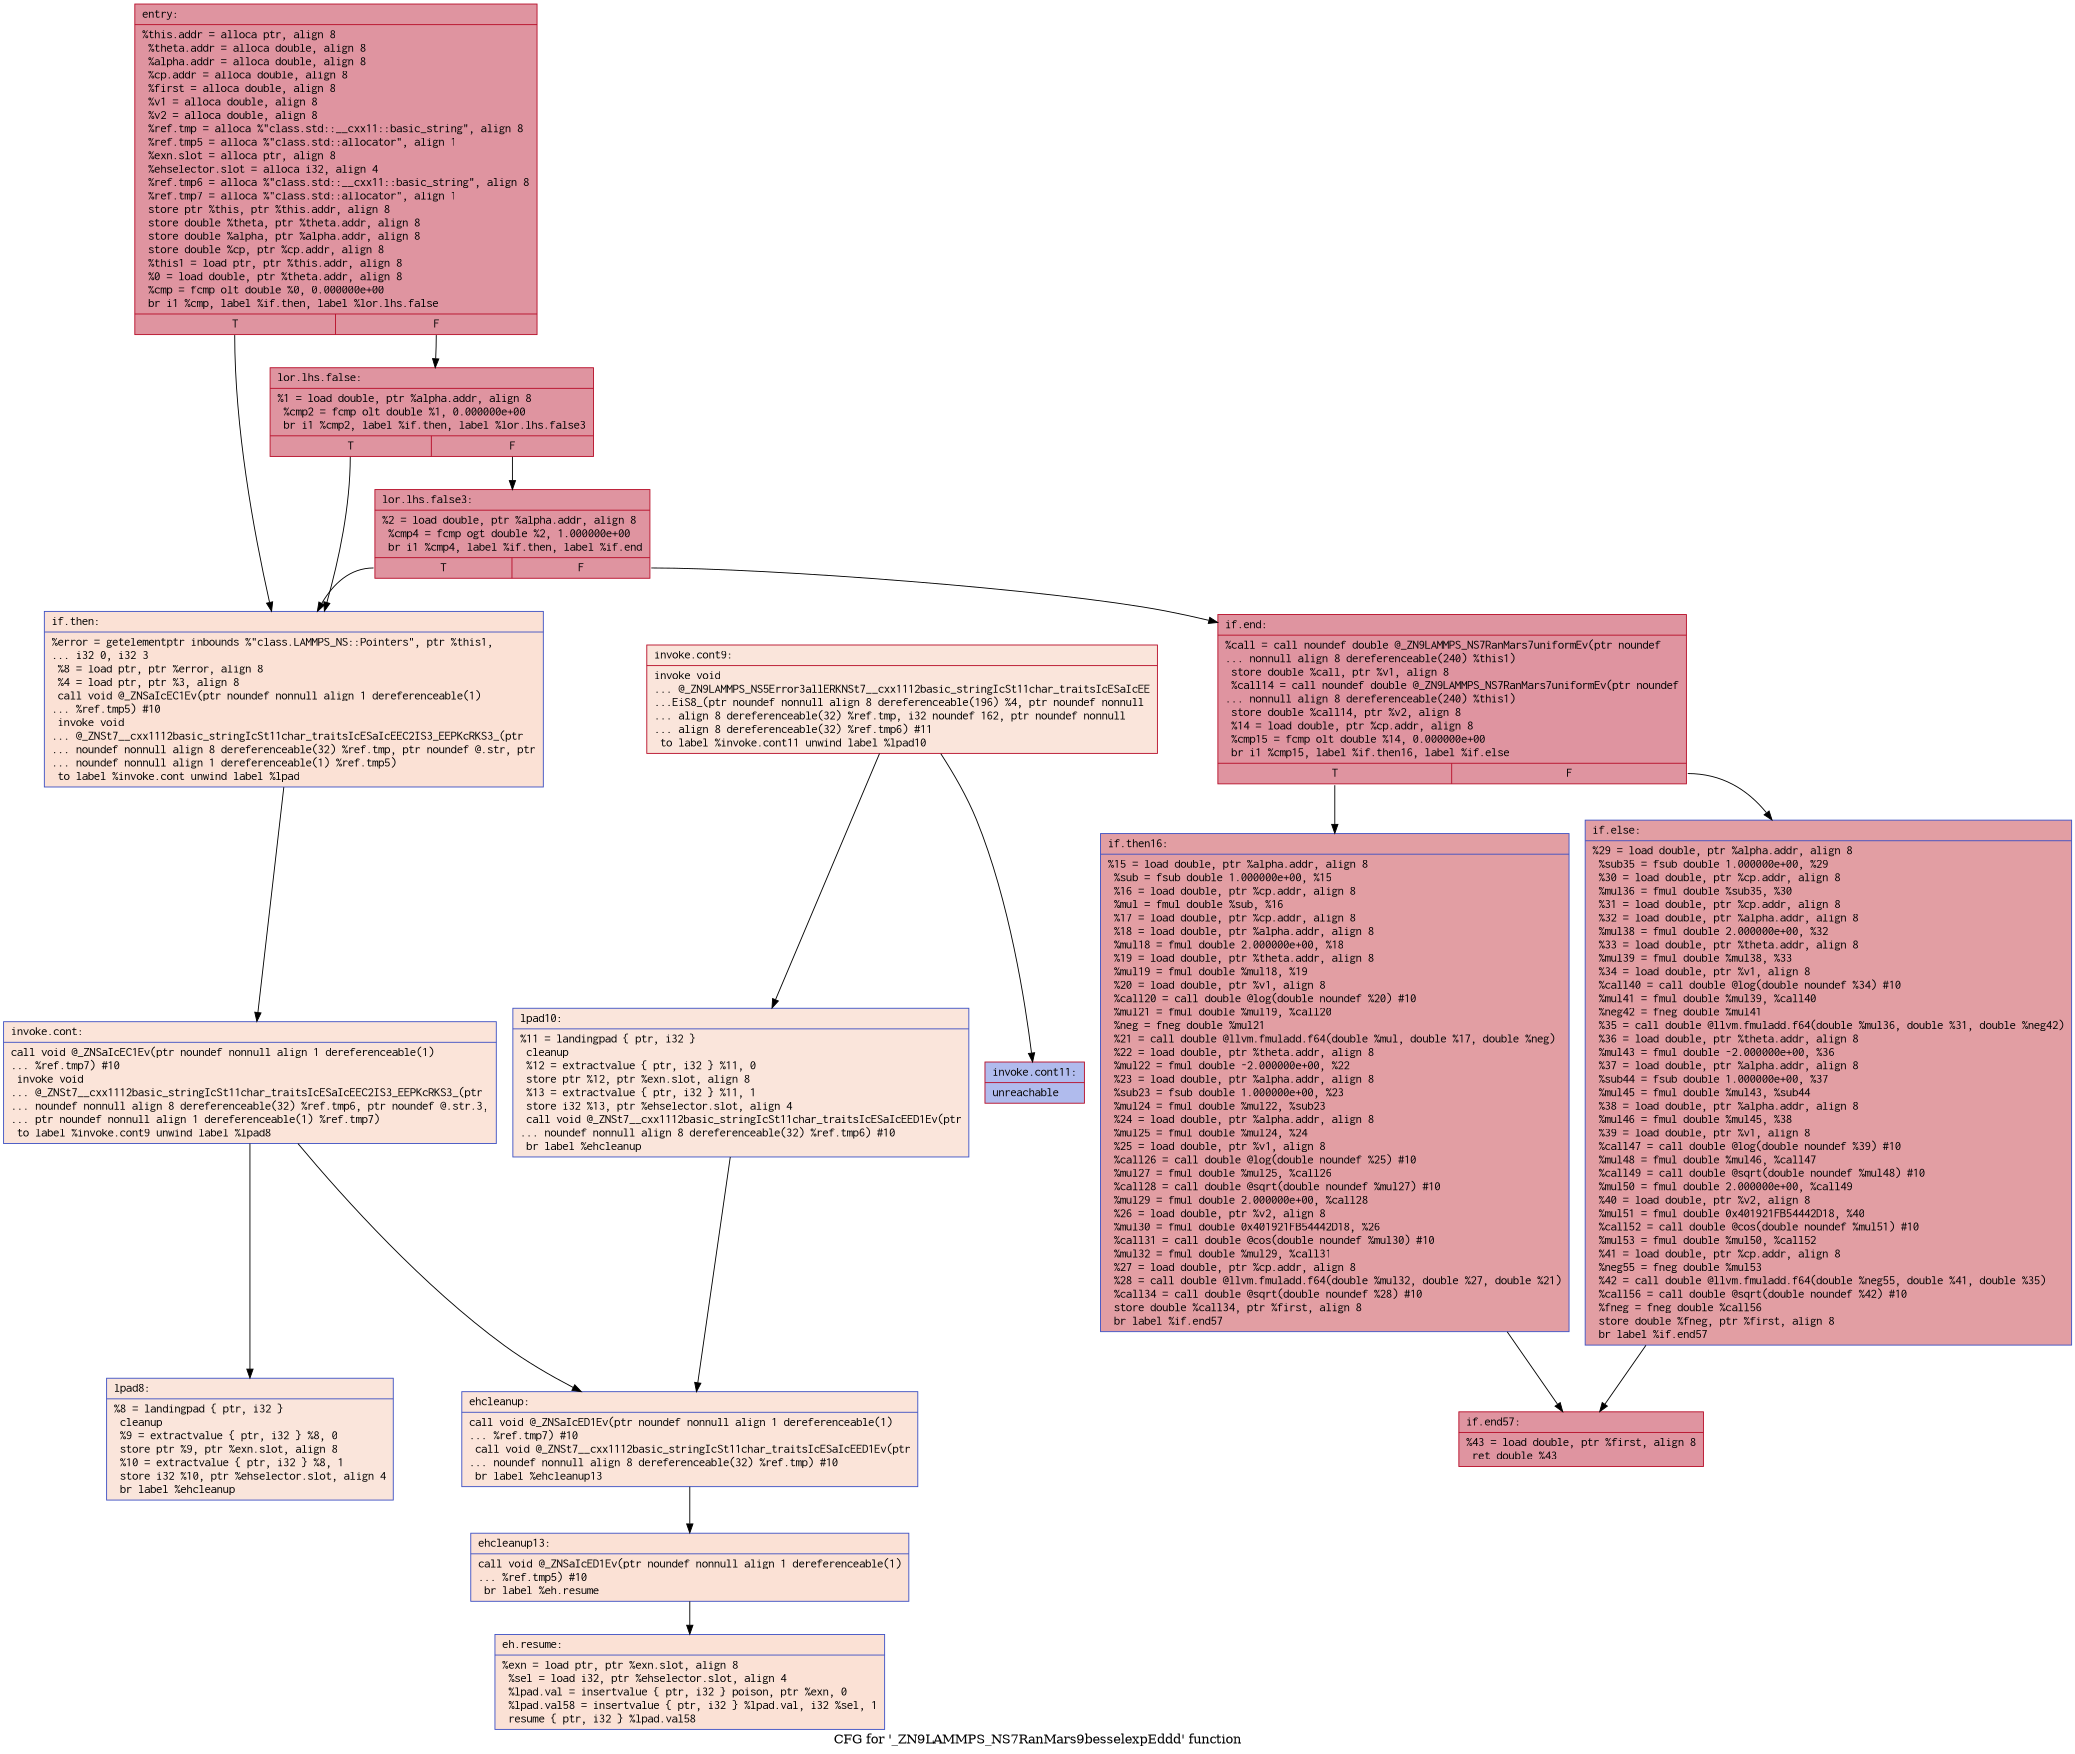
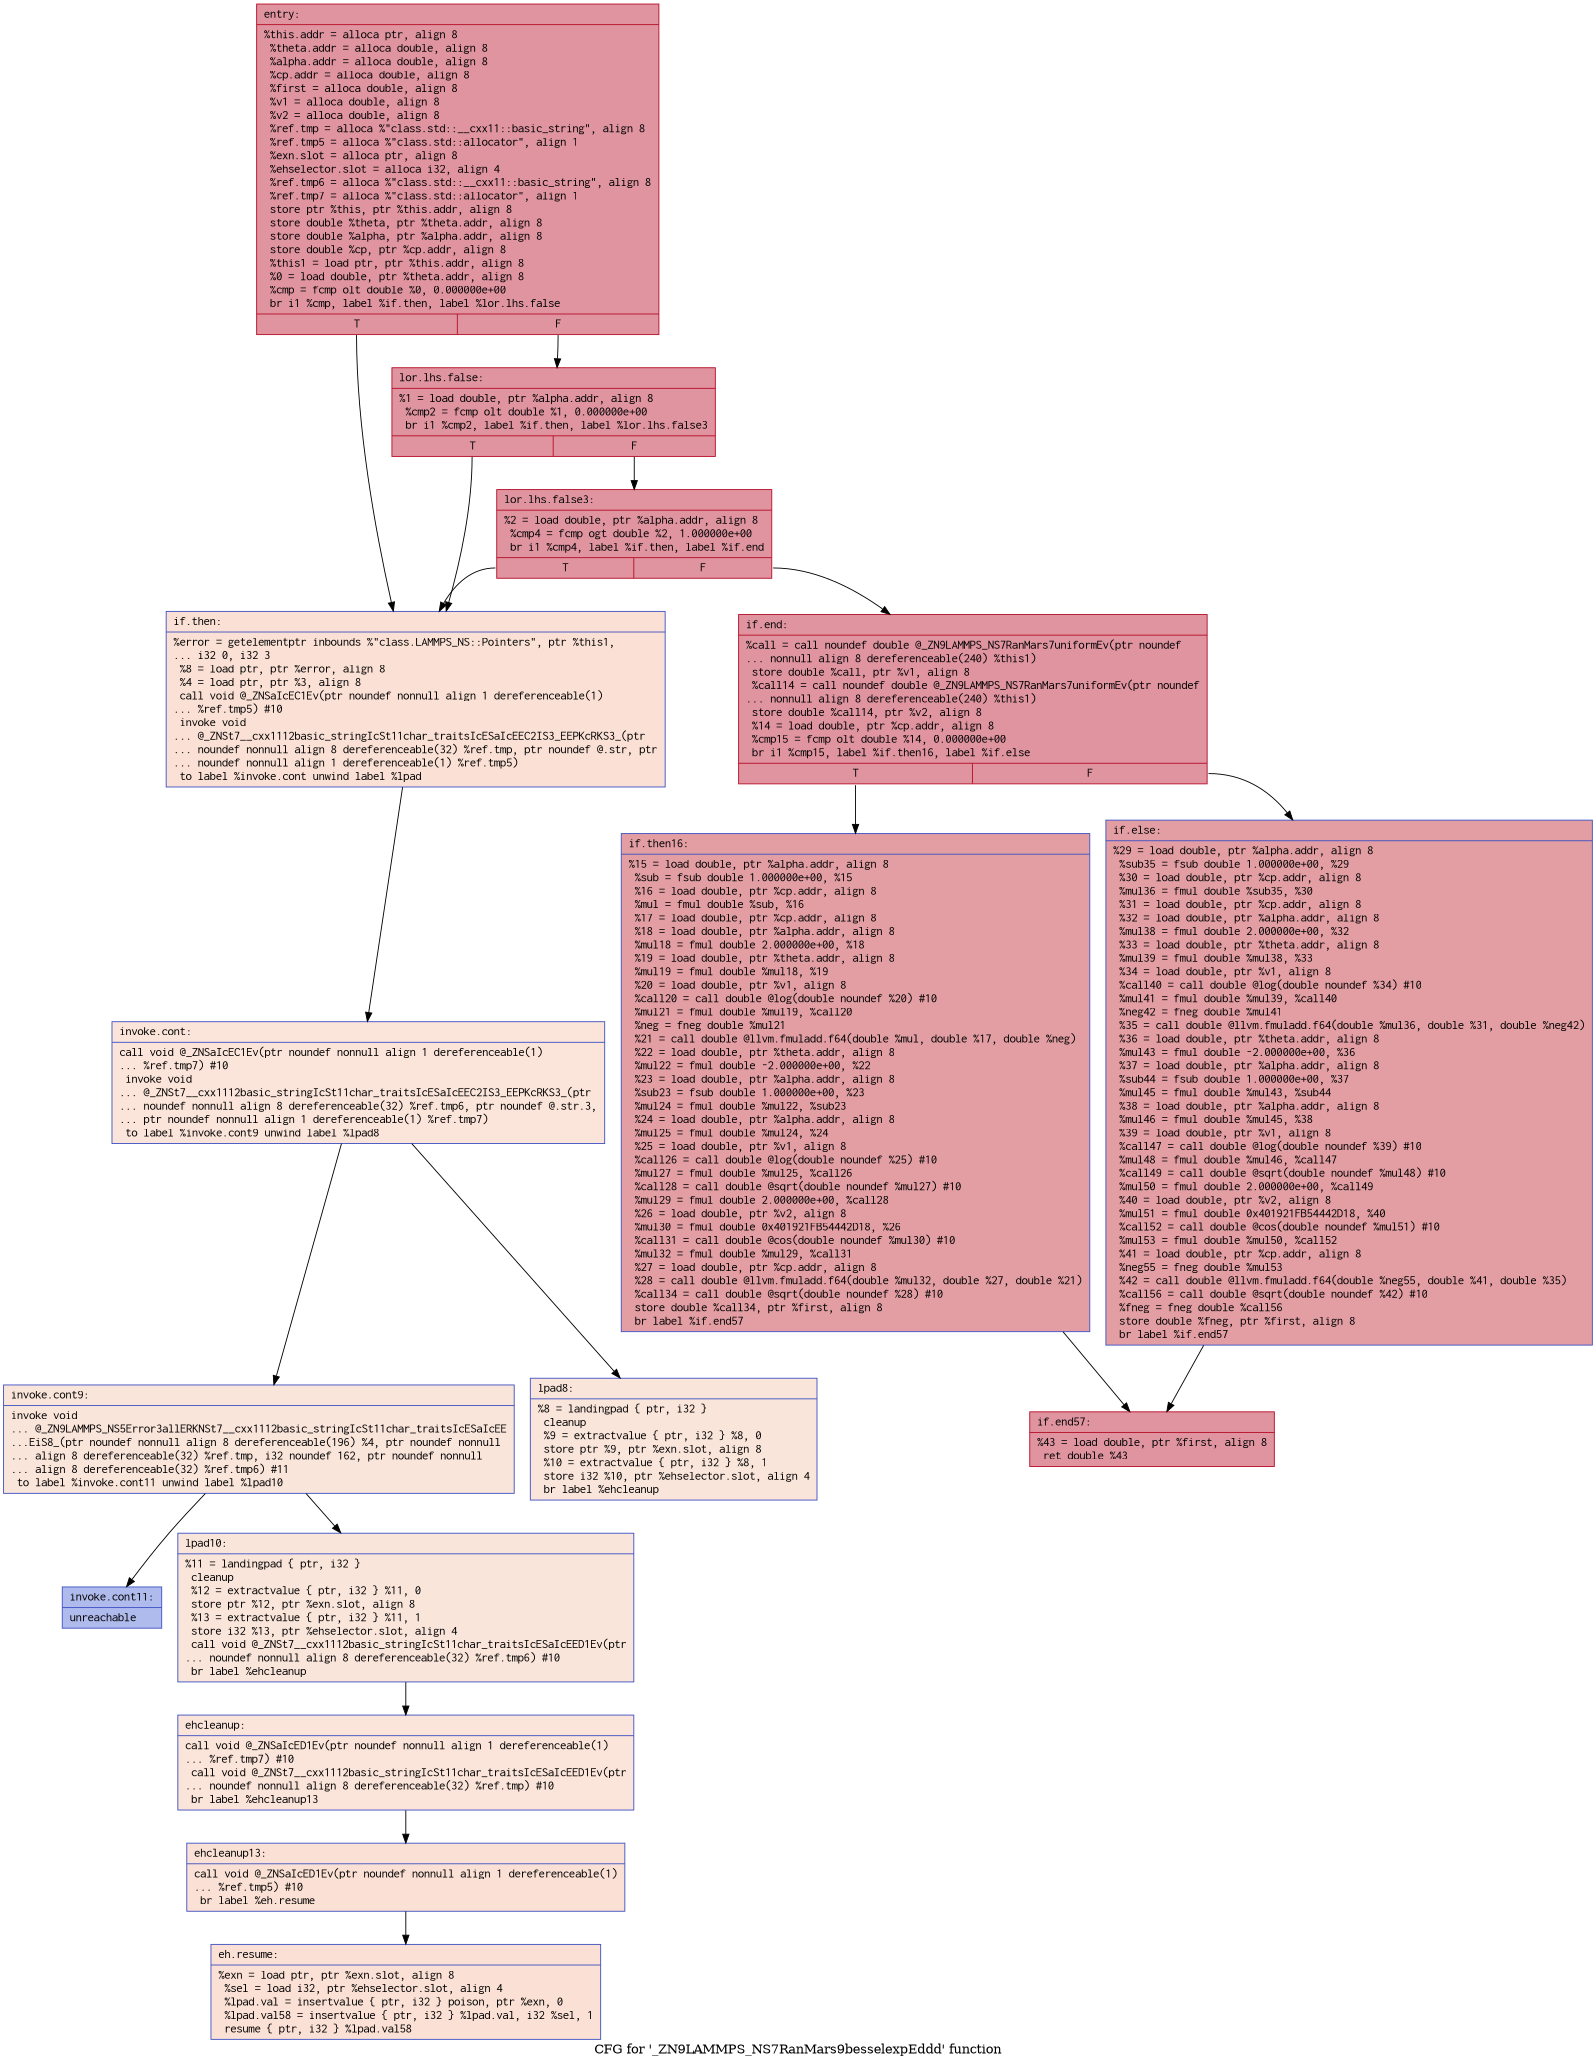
(902, 699) -> (259, 1439)
(1035, 1083) -> (112, 1608)
(425, 1278) -> (309, 1260)
